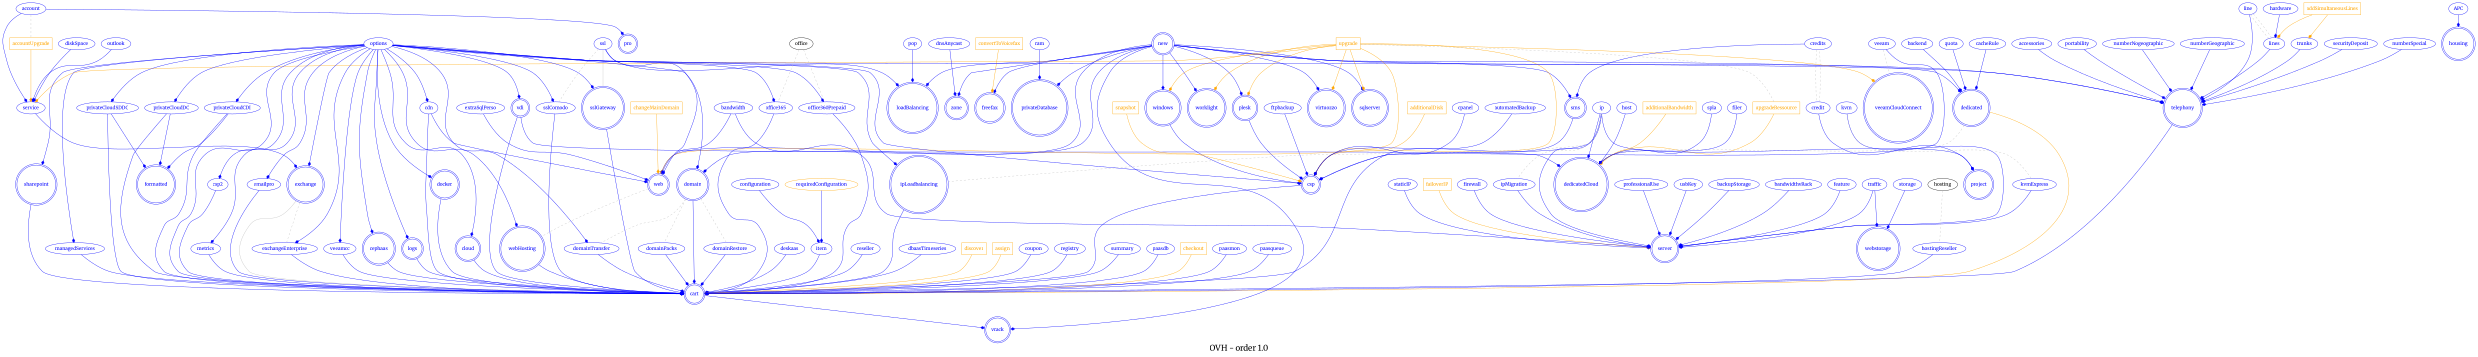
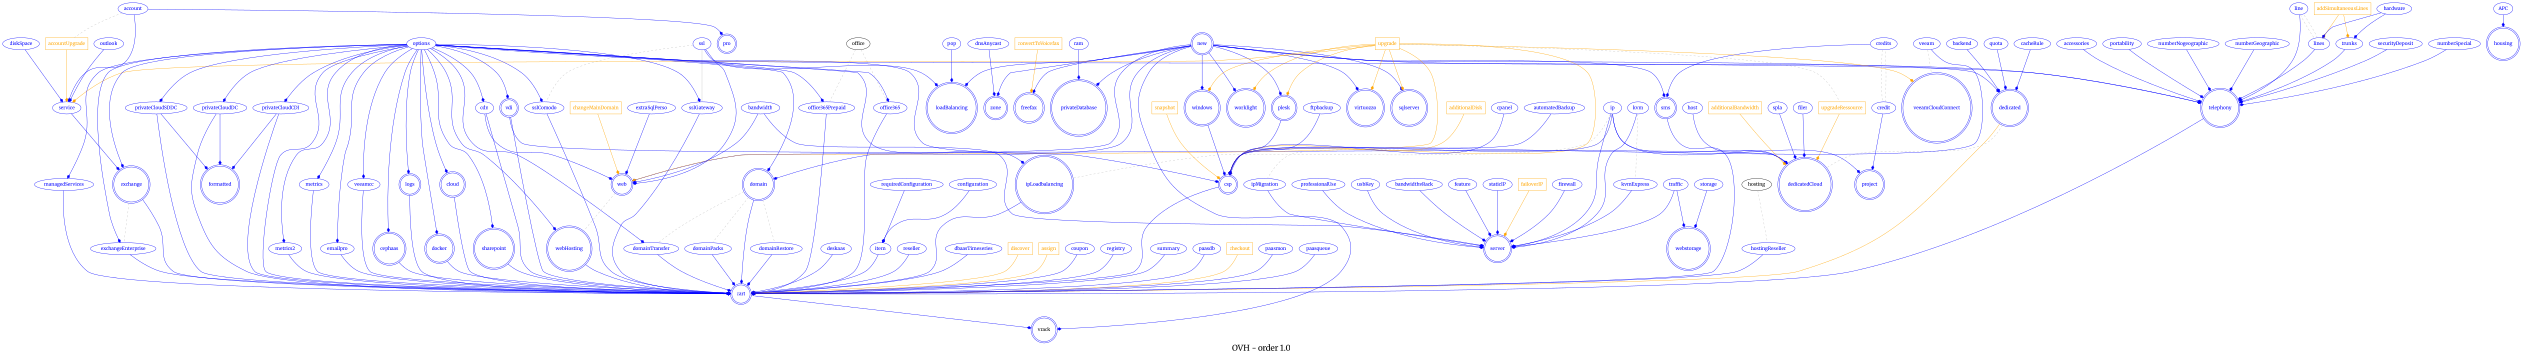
none -> (2371, 24)
(603, 108) -> (702, 108)
(827, 108) -> (827, 108)
(218, 185) -> (285, 249)
(821, 185) -> (907, 185)
(1734, 185) -> none
(411, 287) -> (409, 288)
(998, 330) -> (1044, 330)
